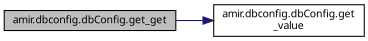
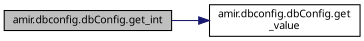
(90, 21) -> (88, 21)
